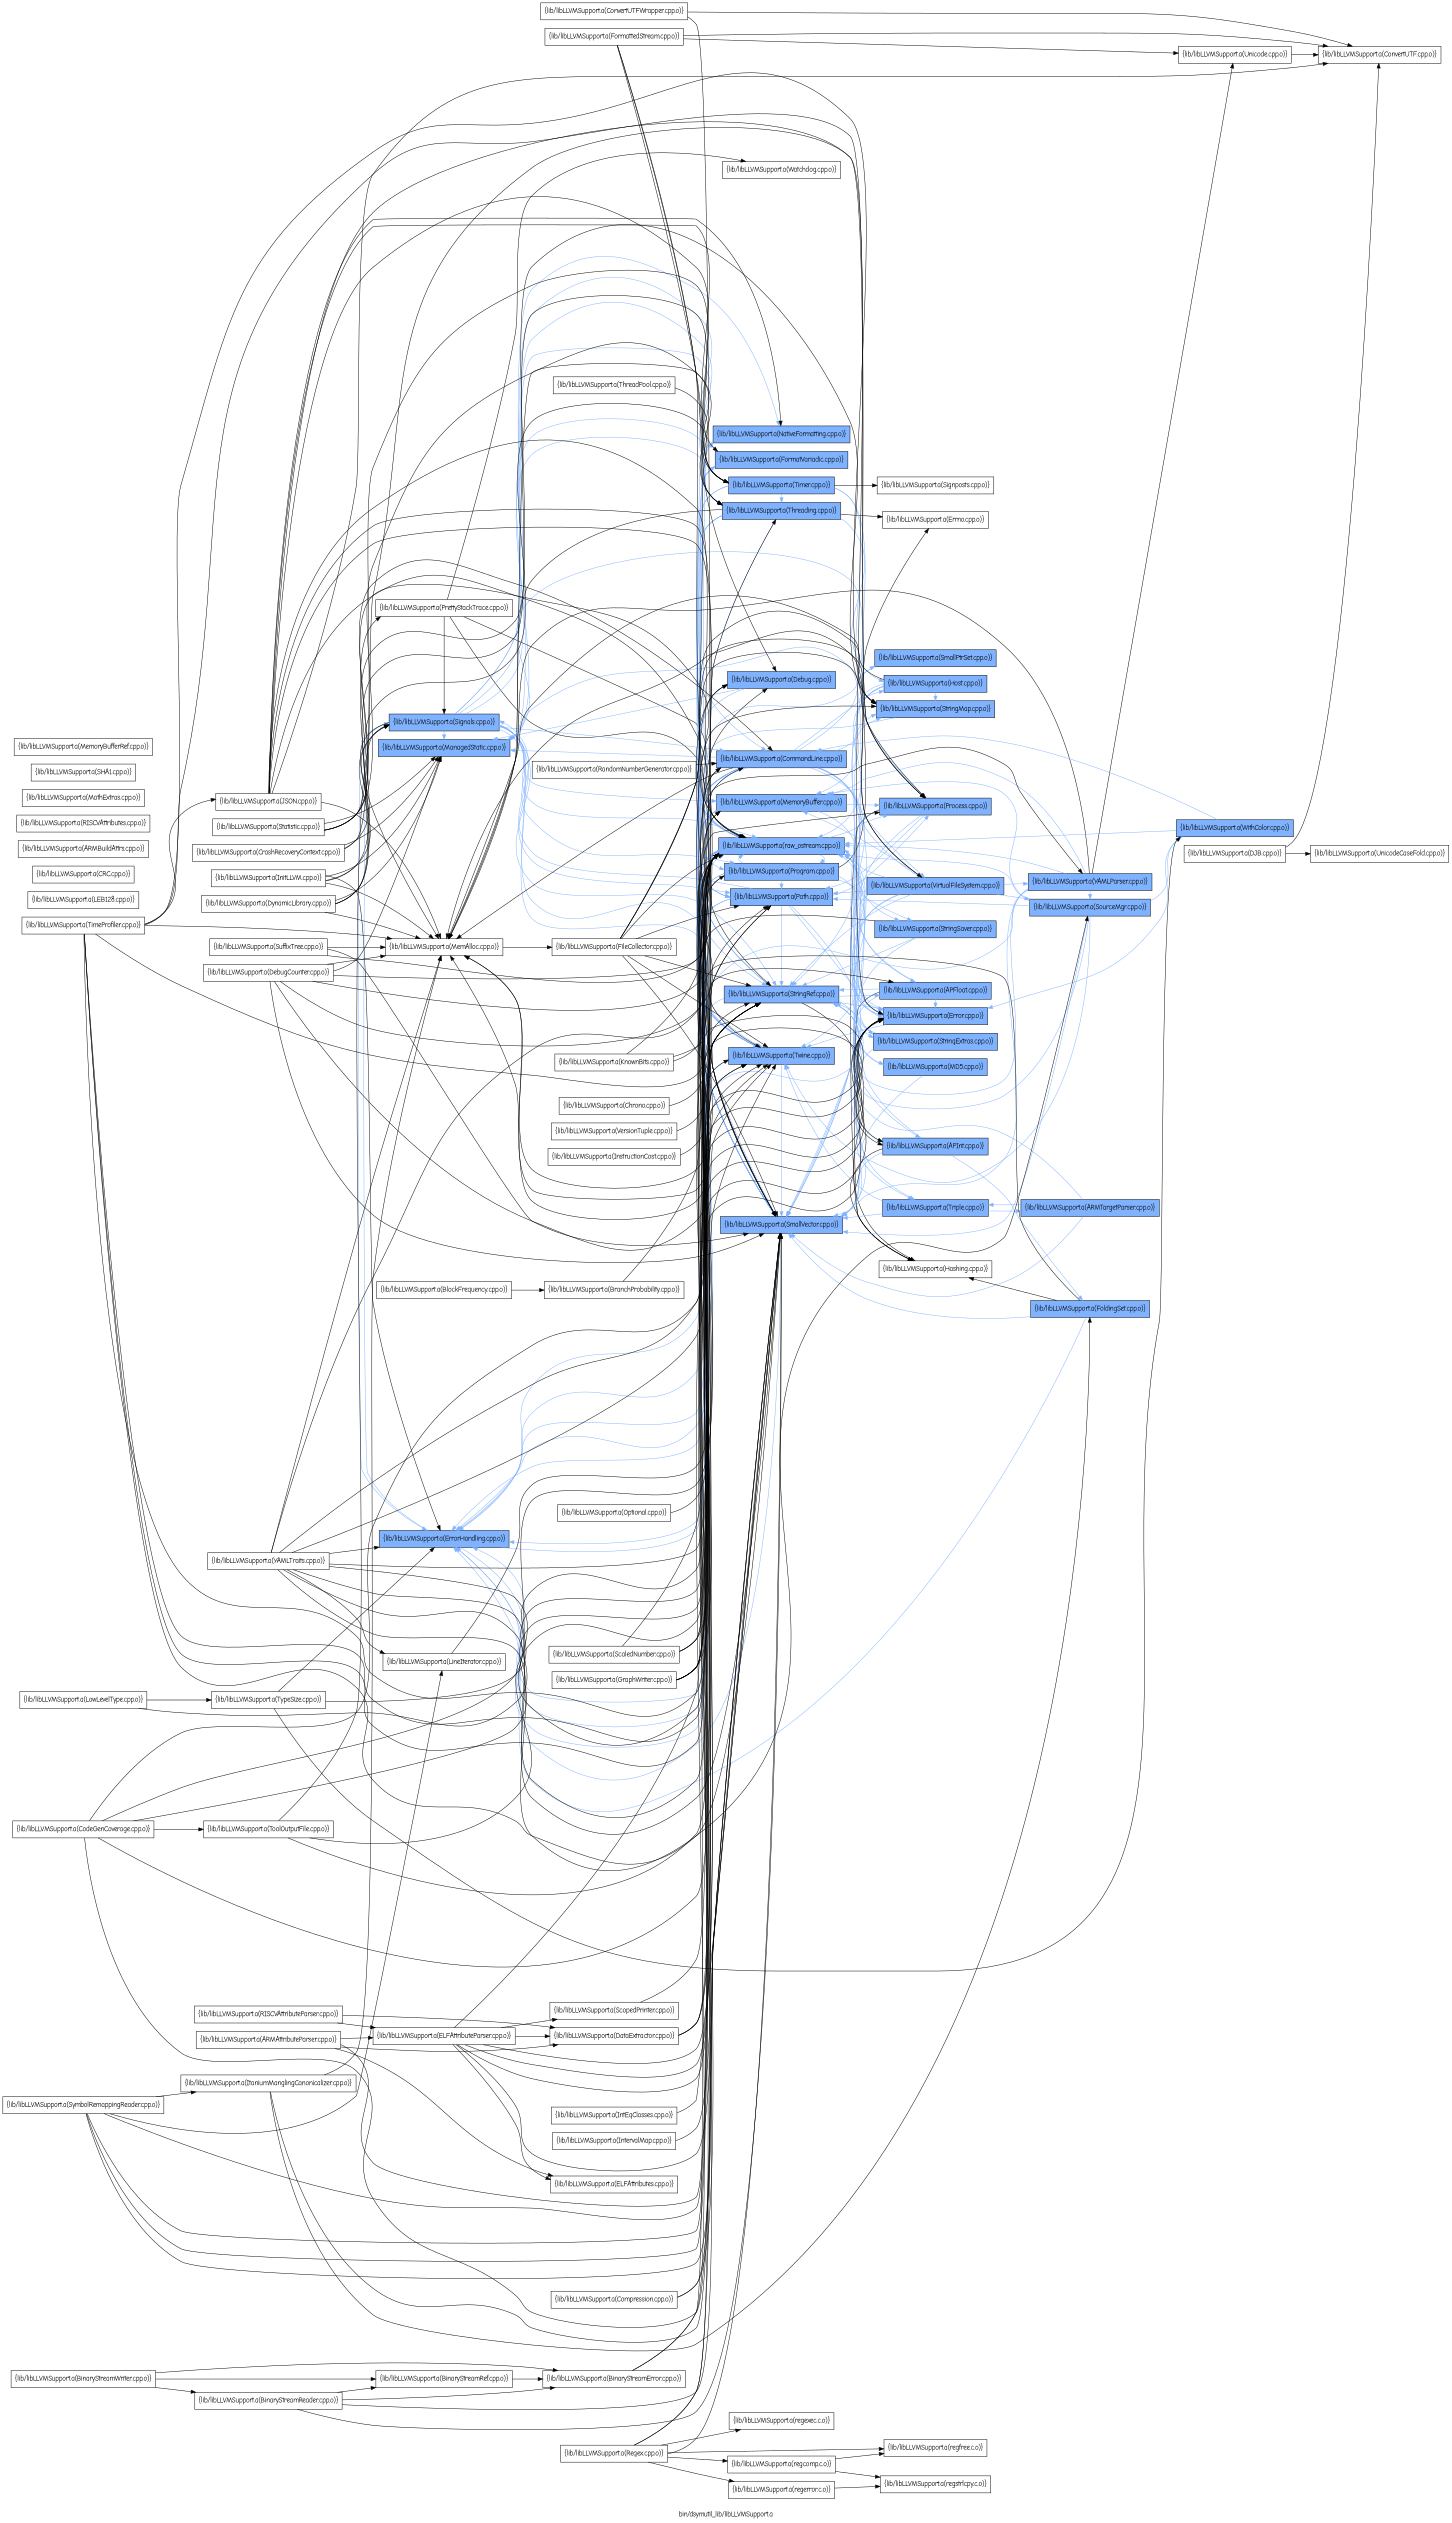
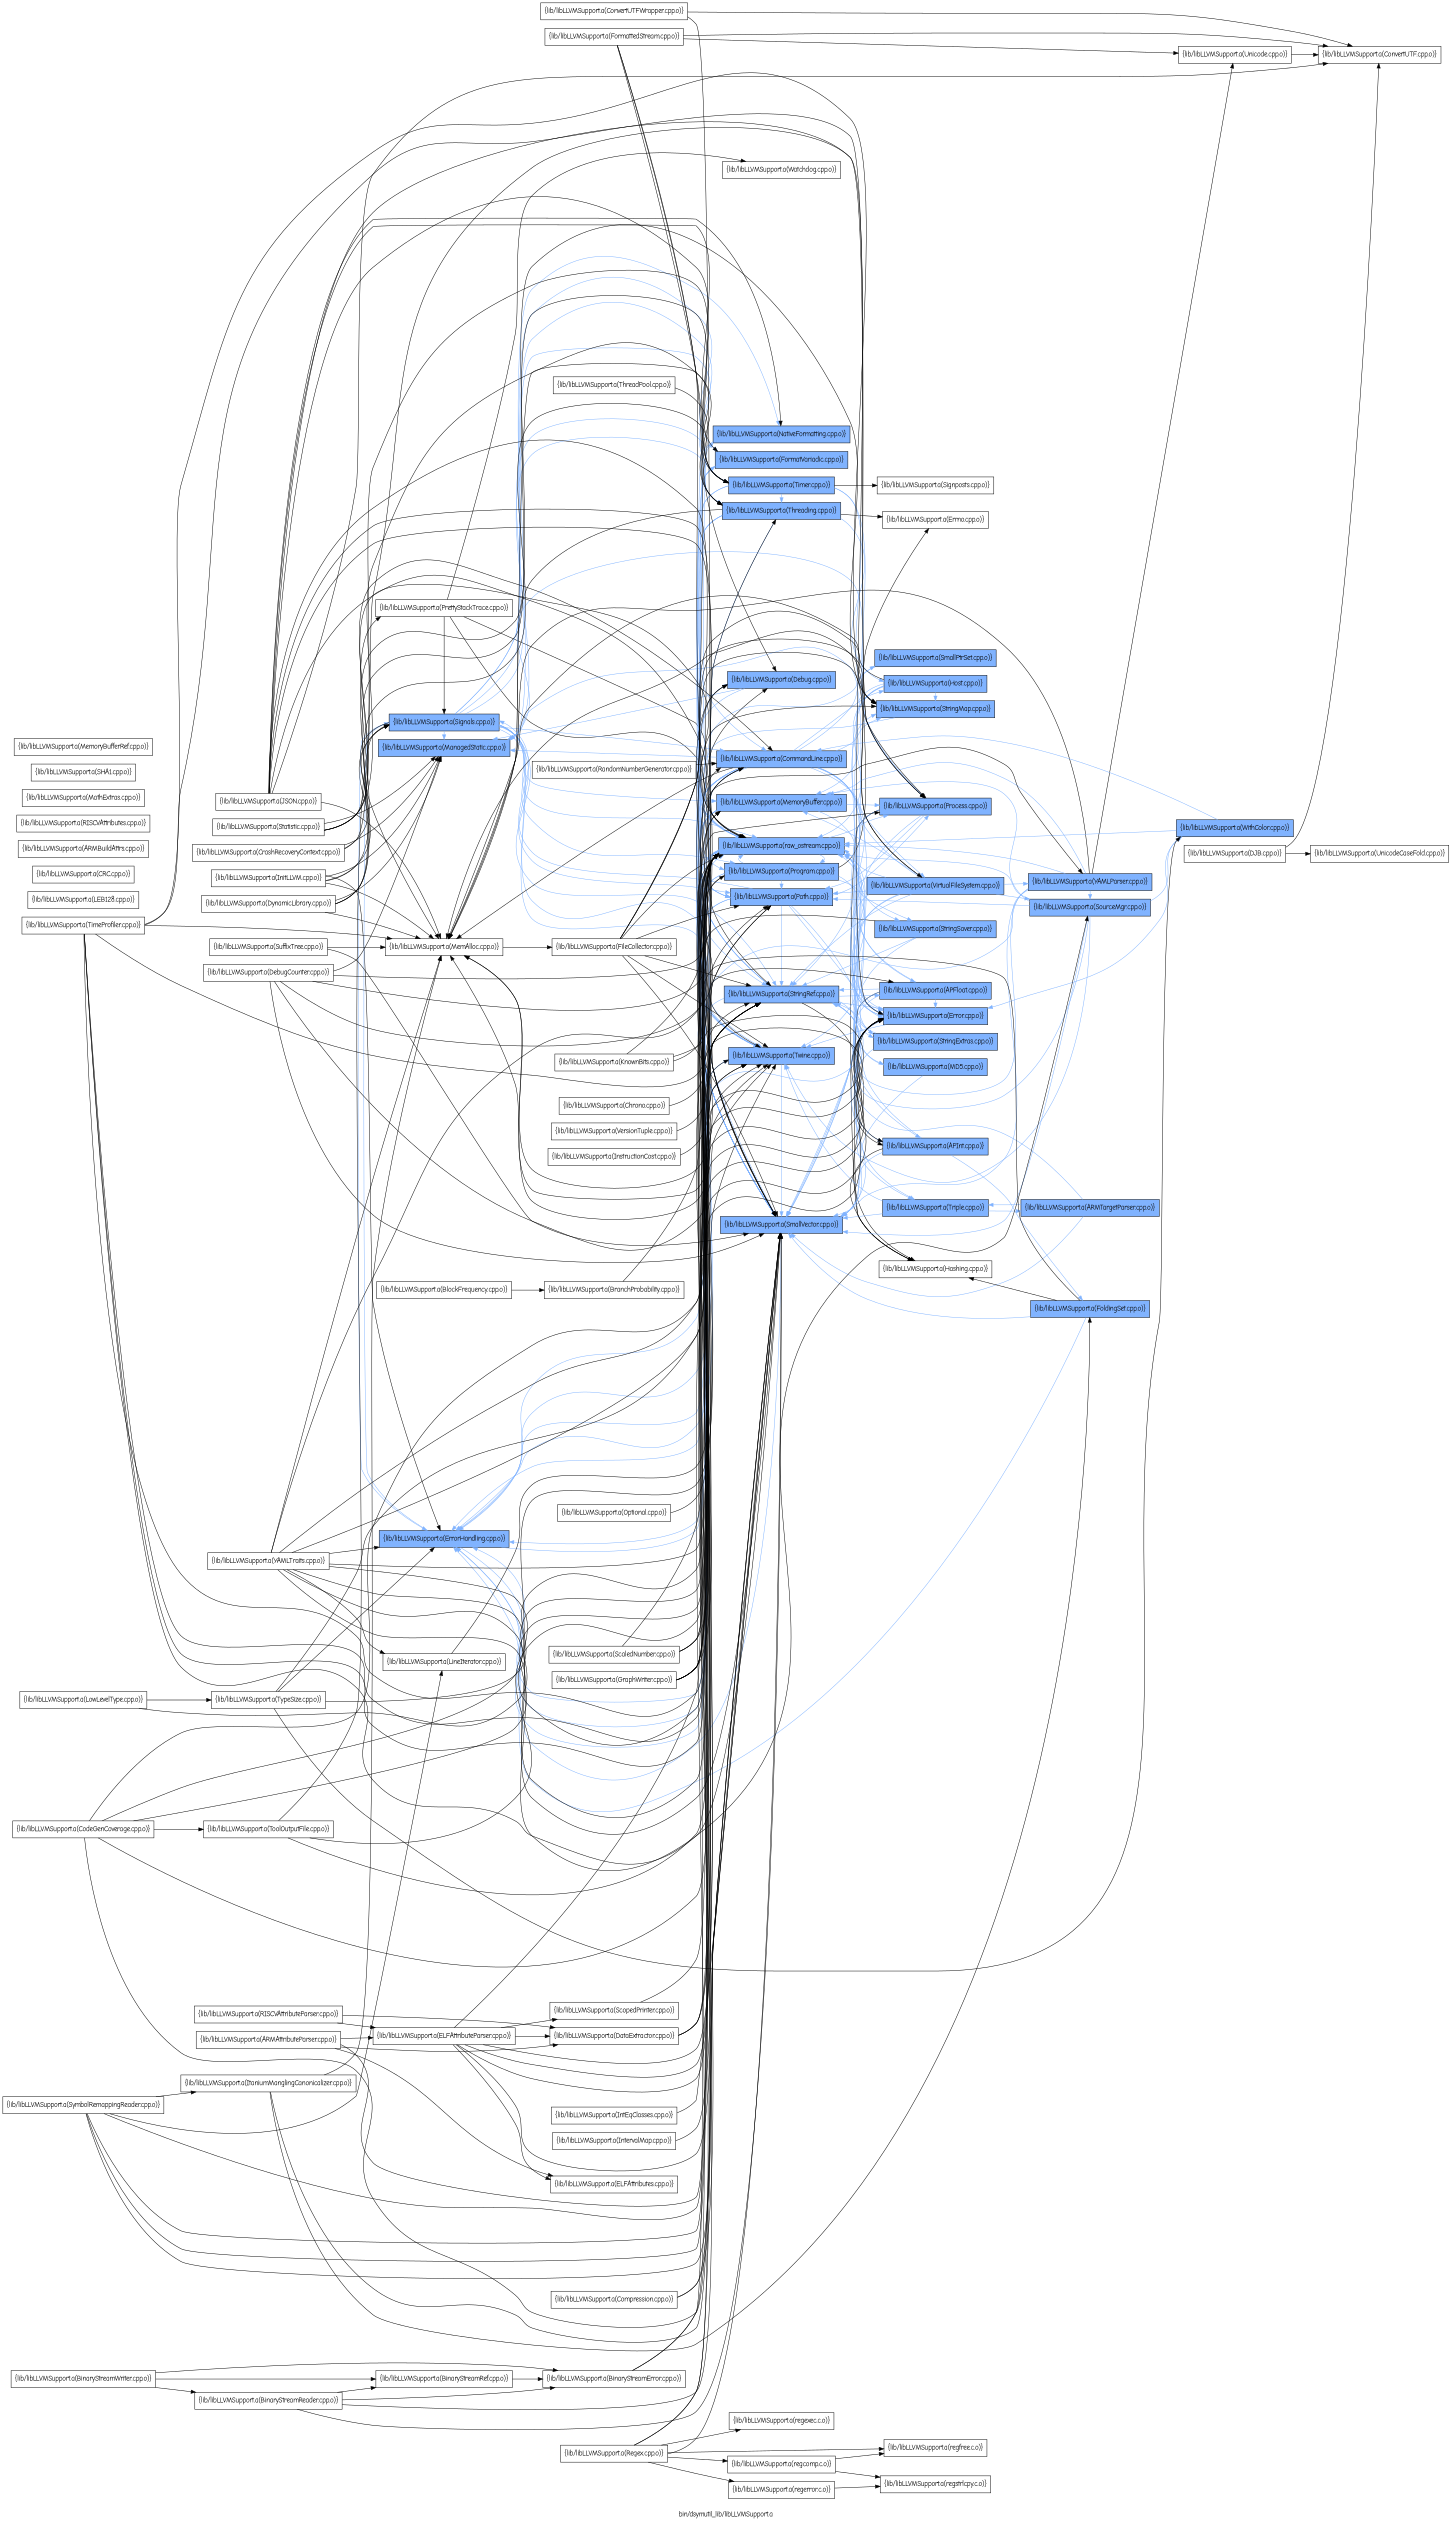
(171, 858) -> none
(349, 961) -> none
(611, 982) -> (662, 1381)
